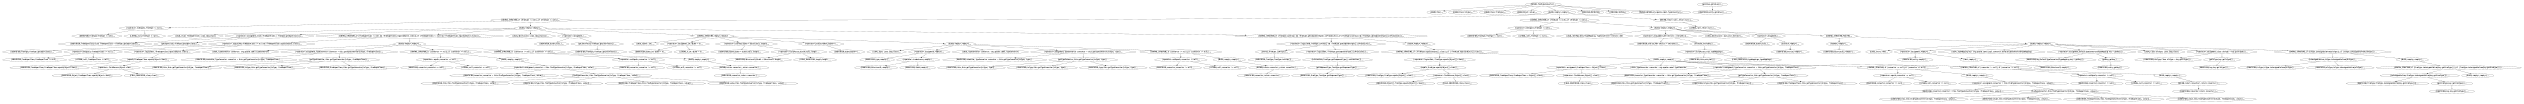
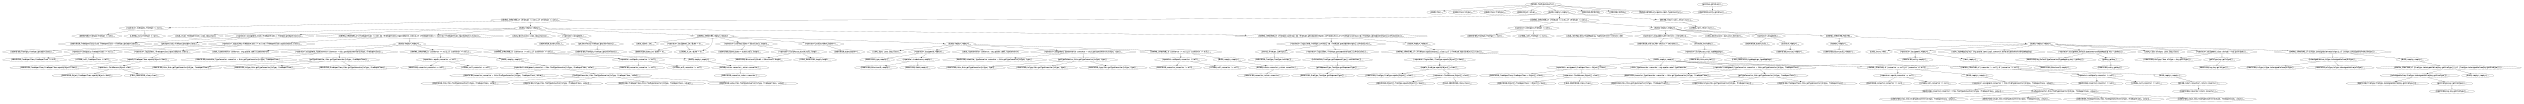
(699, 40) -> (711, 46)
none -> (1522, 83)
